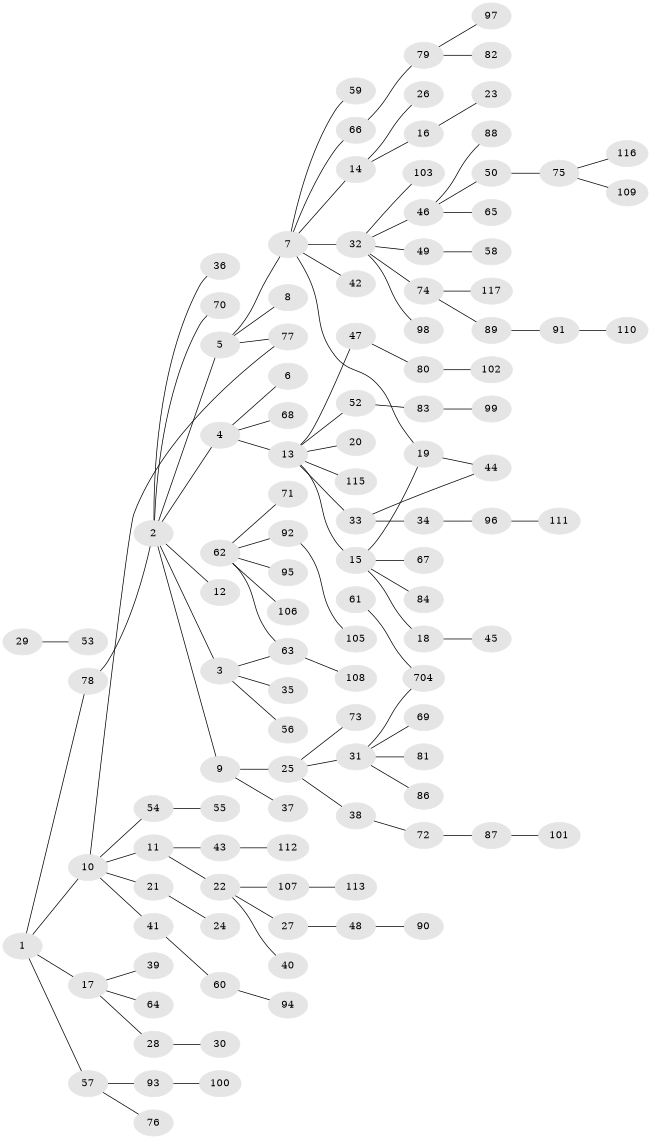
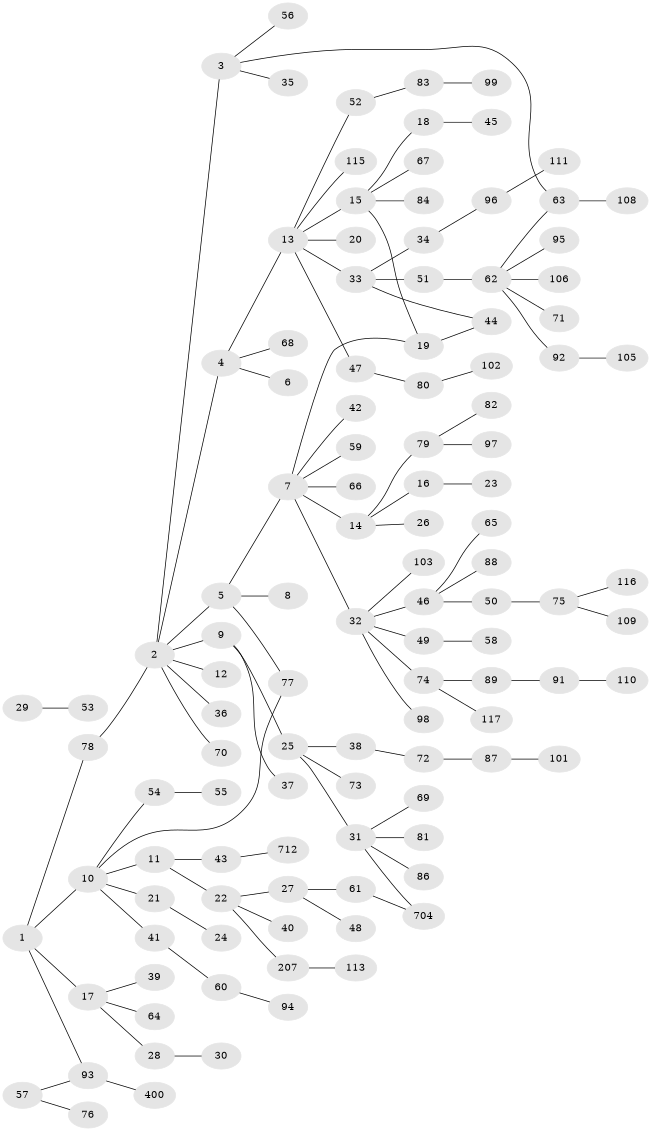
(390, 93) -> (390, 485)
none -> (424, 279)
(288, 848) -> (288, 850)
(288, 887) -> (288, 968)
none -> (322, 889)
(424, 926) -> none
(55, 1015) -> (55, 1007)
(220, 1084) -> (155, 1095)
